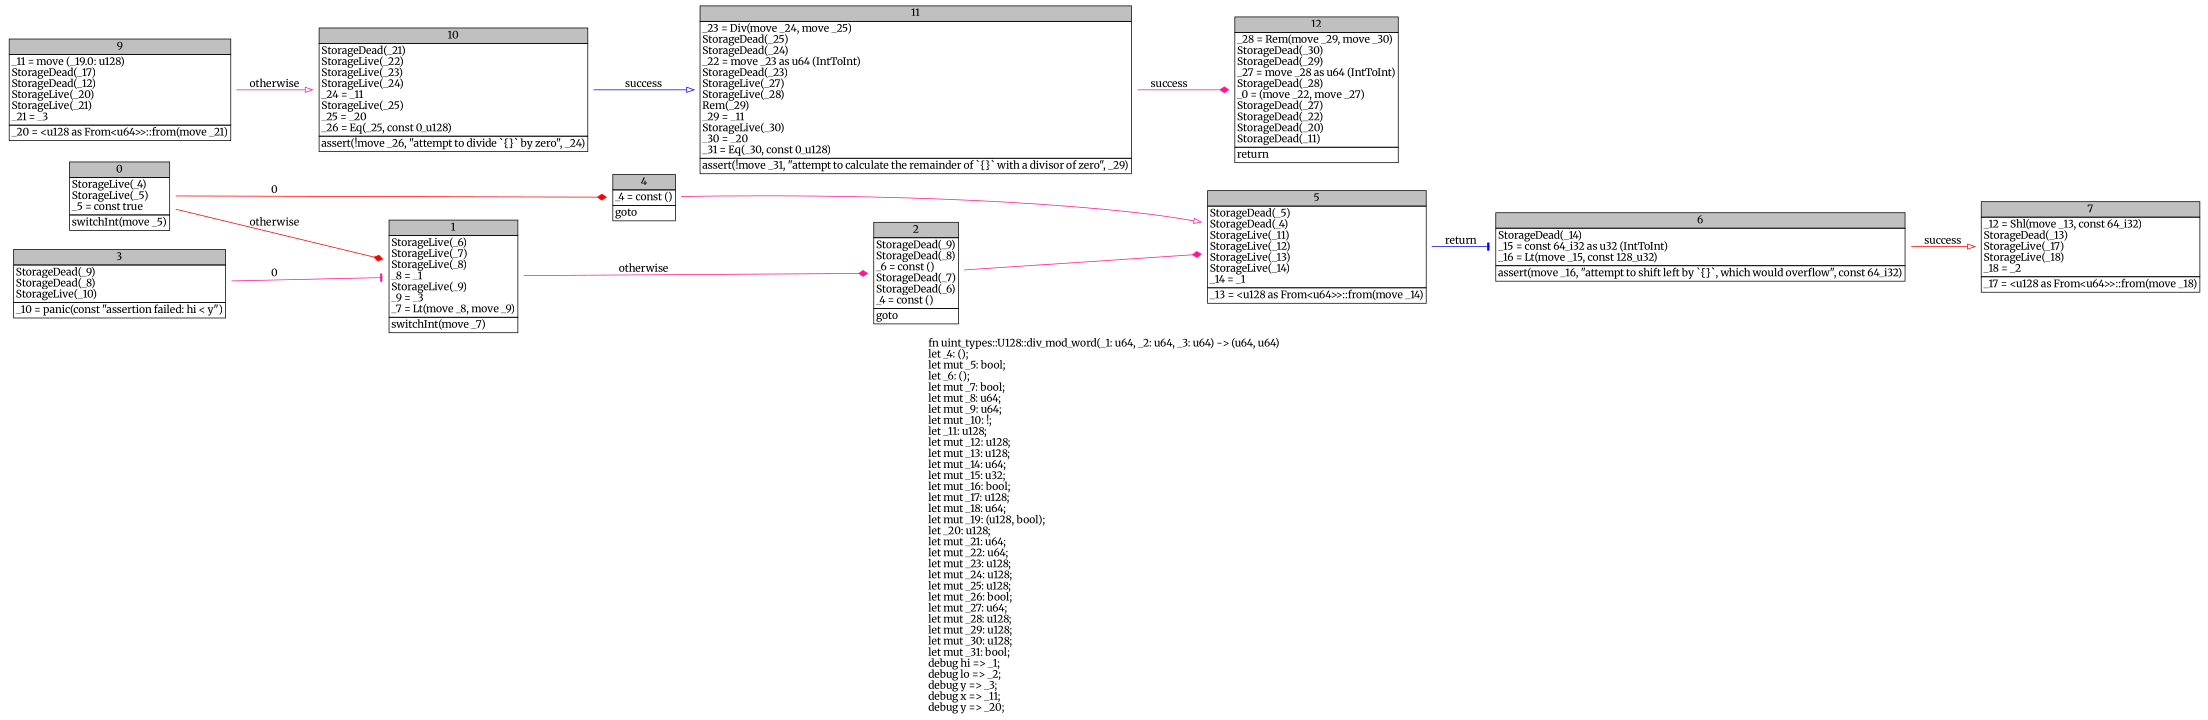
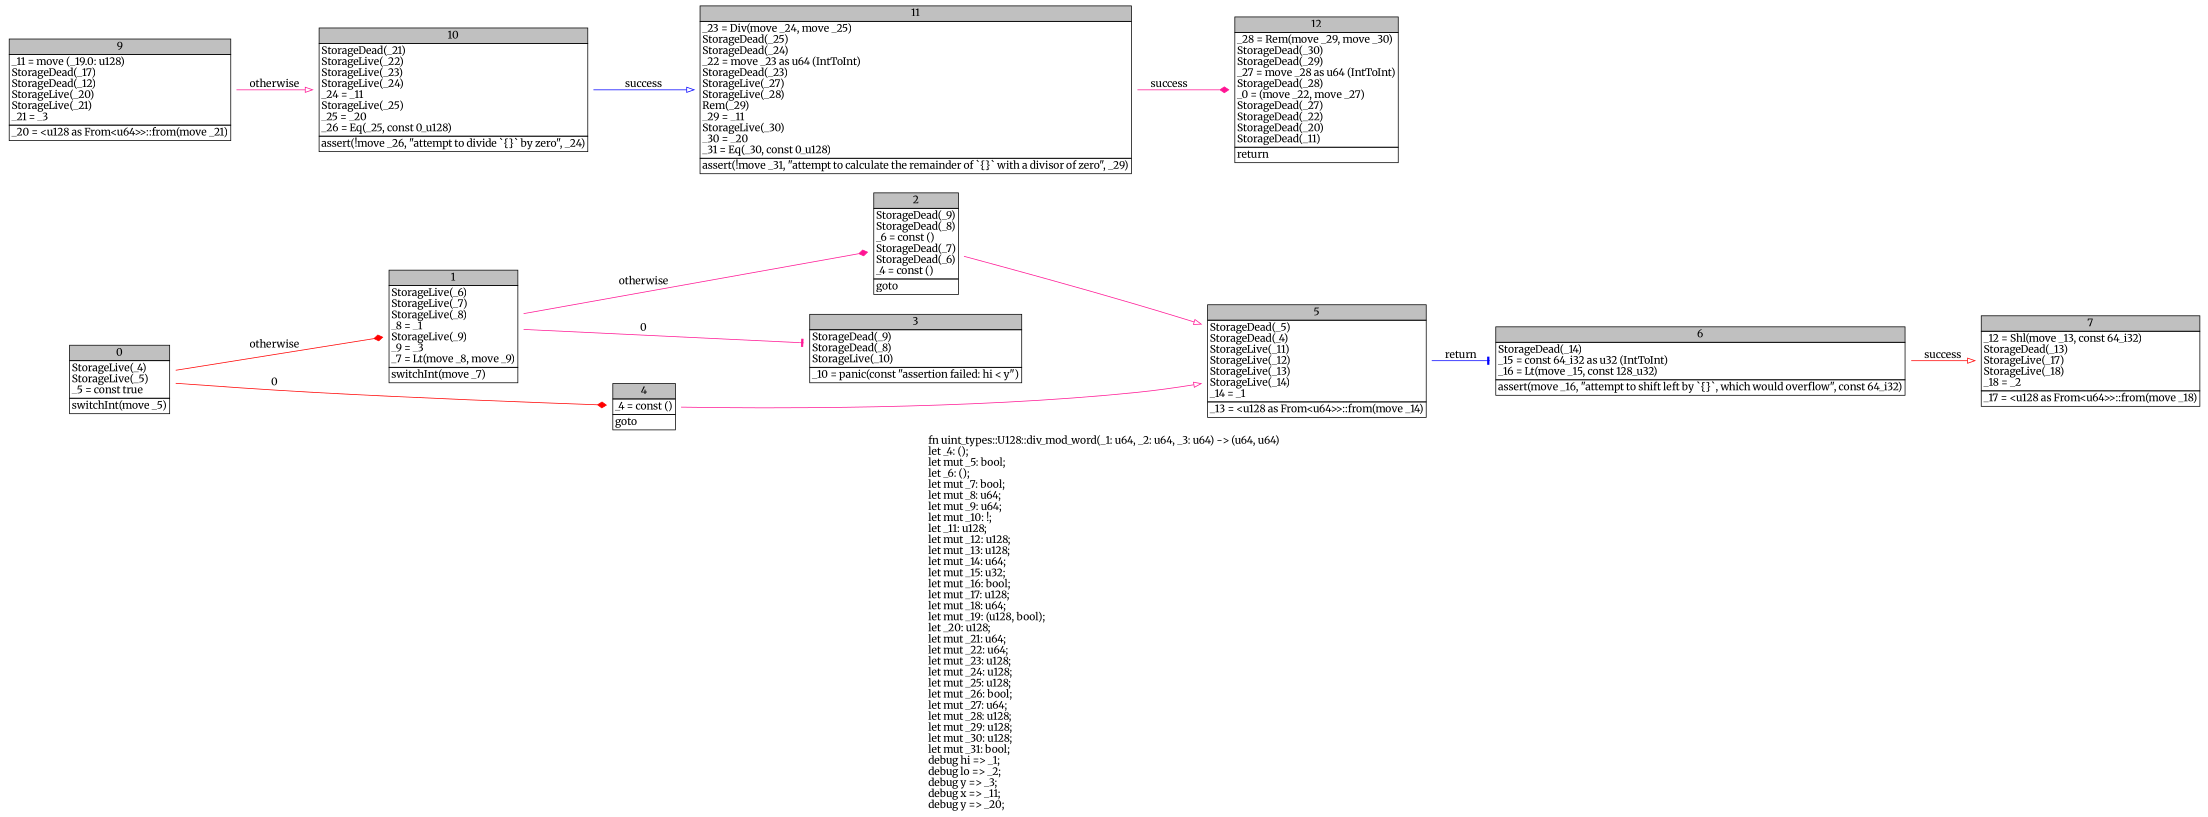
(1078, 262) -> (1079, 288)
(305, 279) -> (662, 336)
